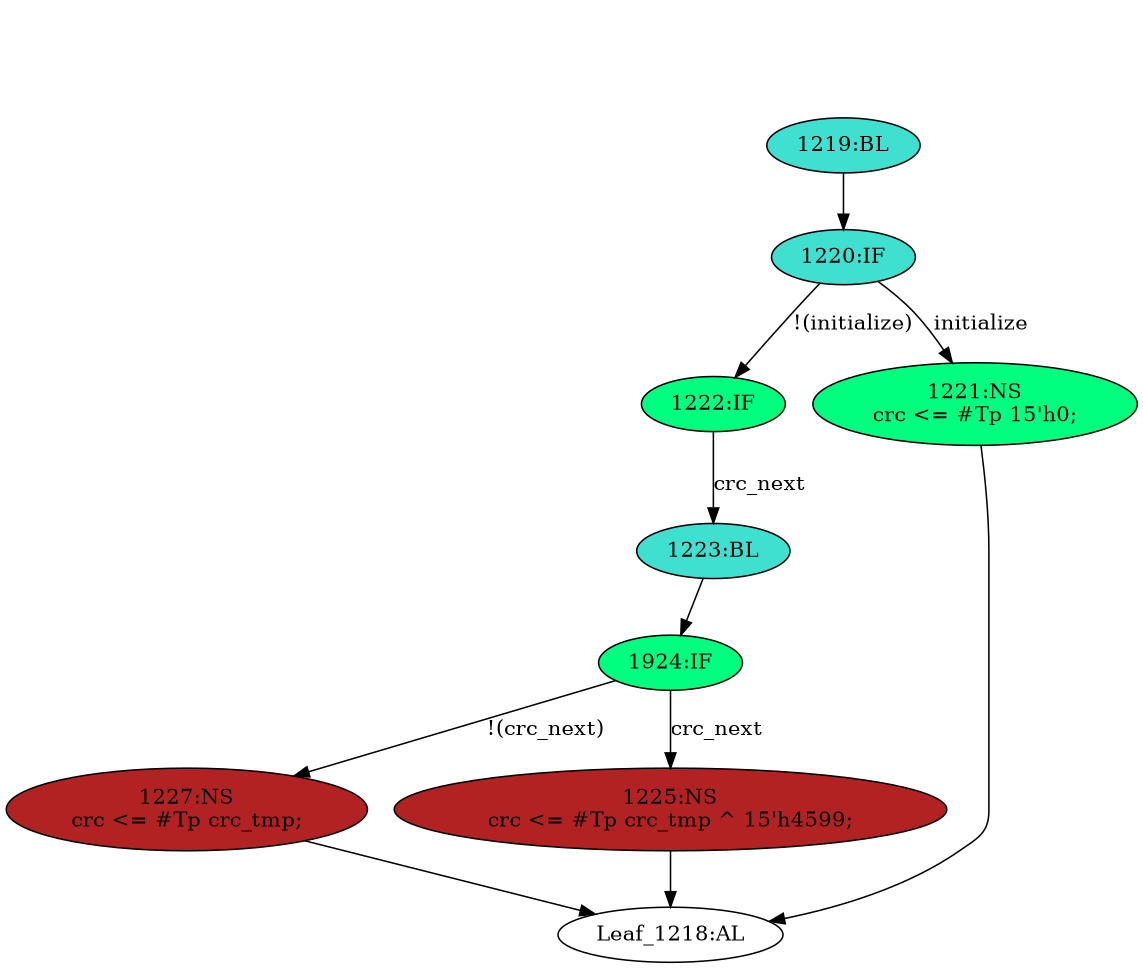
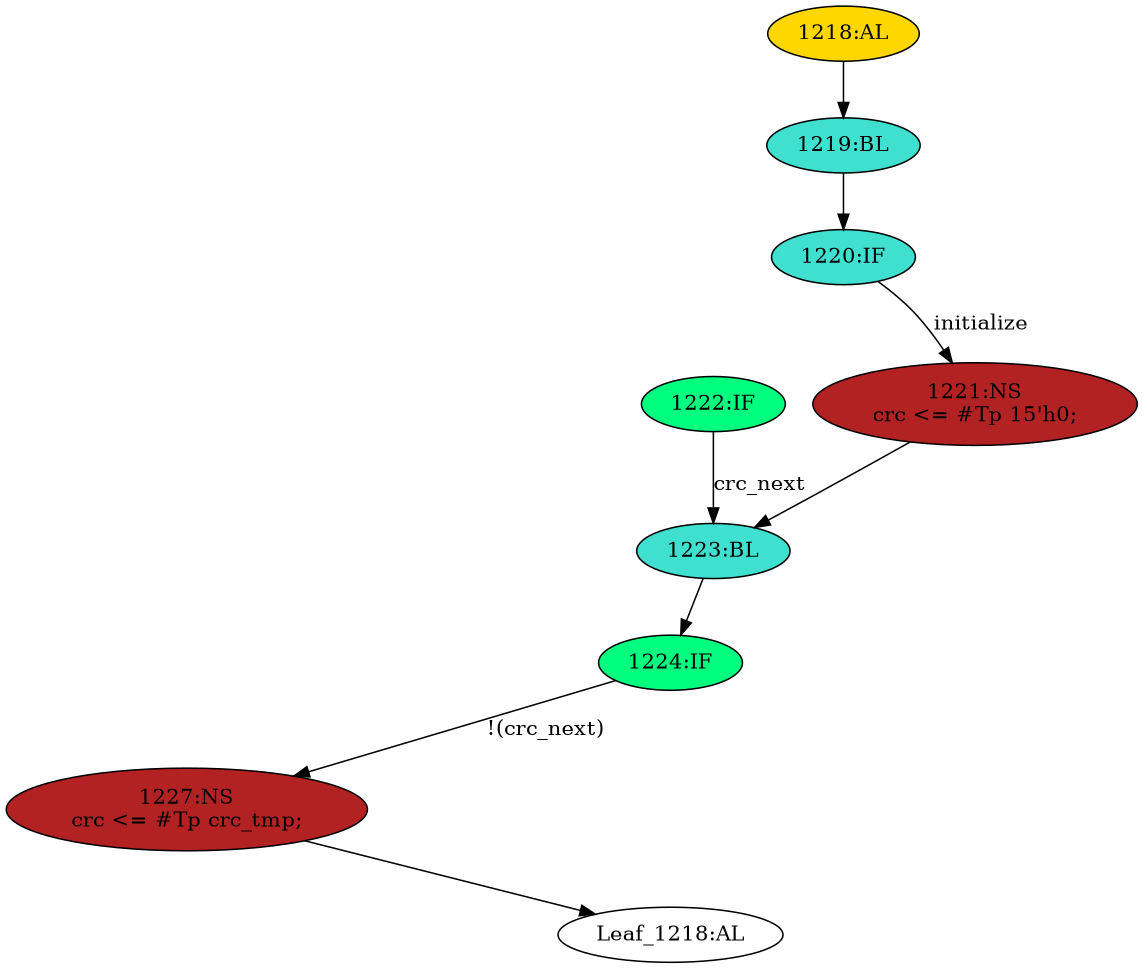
none -> (843, 34)
(782, 324) -> none
(975, 404) -> (975, 404)
(671, 663) -> (671, 663)
(989, 749) -> (839, 481)
(671, 809) -> none
